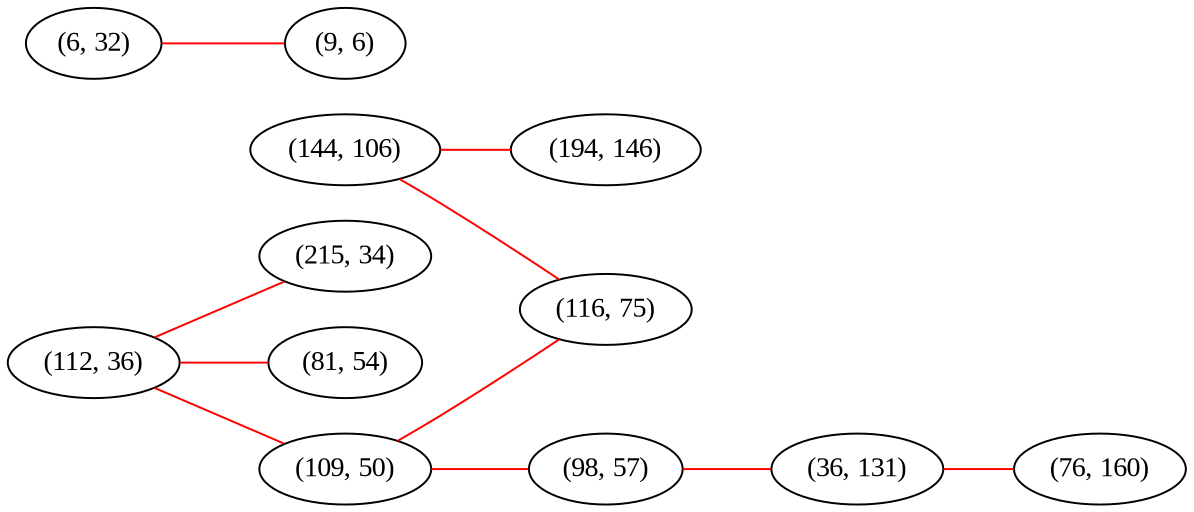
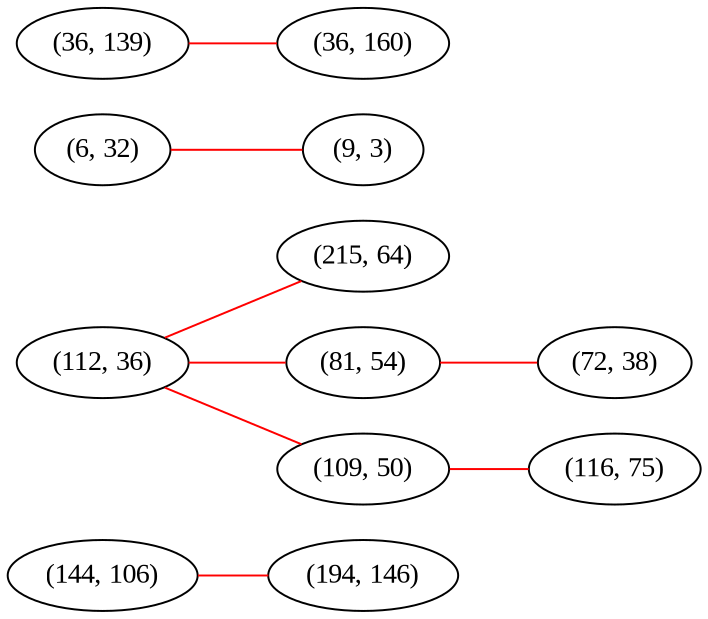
(345, 43) -> (363, 150)
(480, 228) -> none
(345, 256) -> (363, 256)
none -> (615, 363)
(606, 469) -> none
(857, 469) -> (103, 43)
(1100, 469) -> (363, 43)
